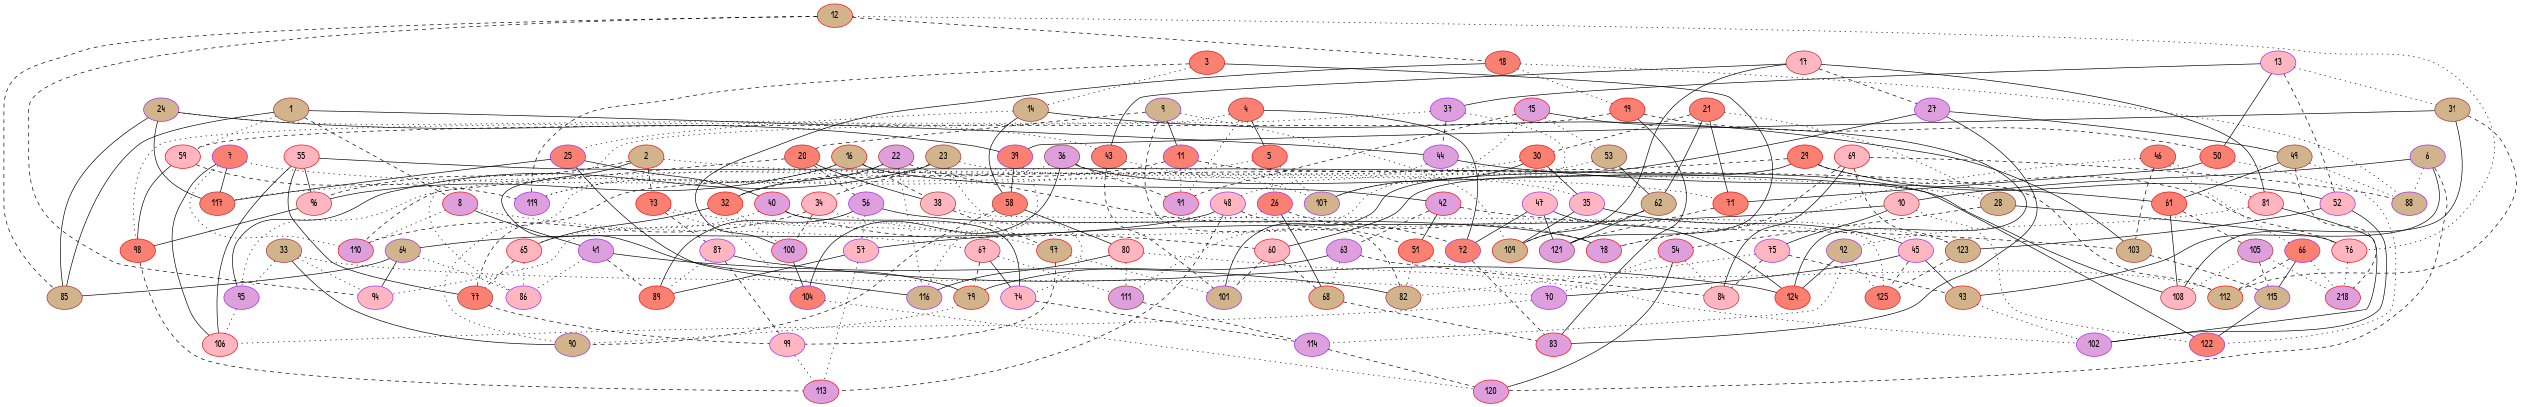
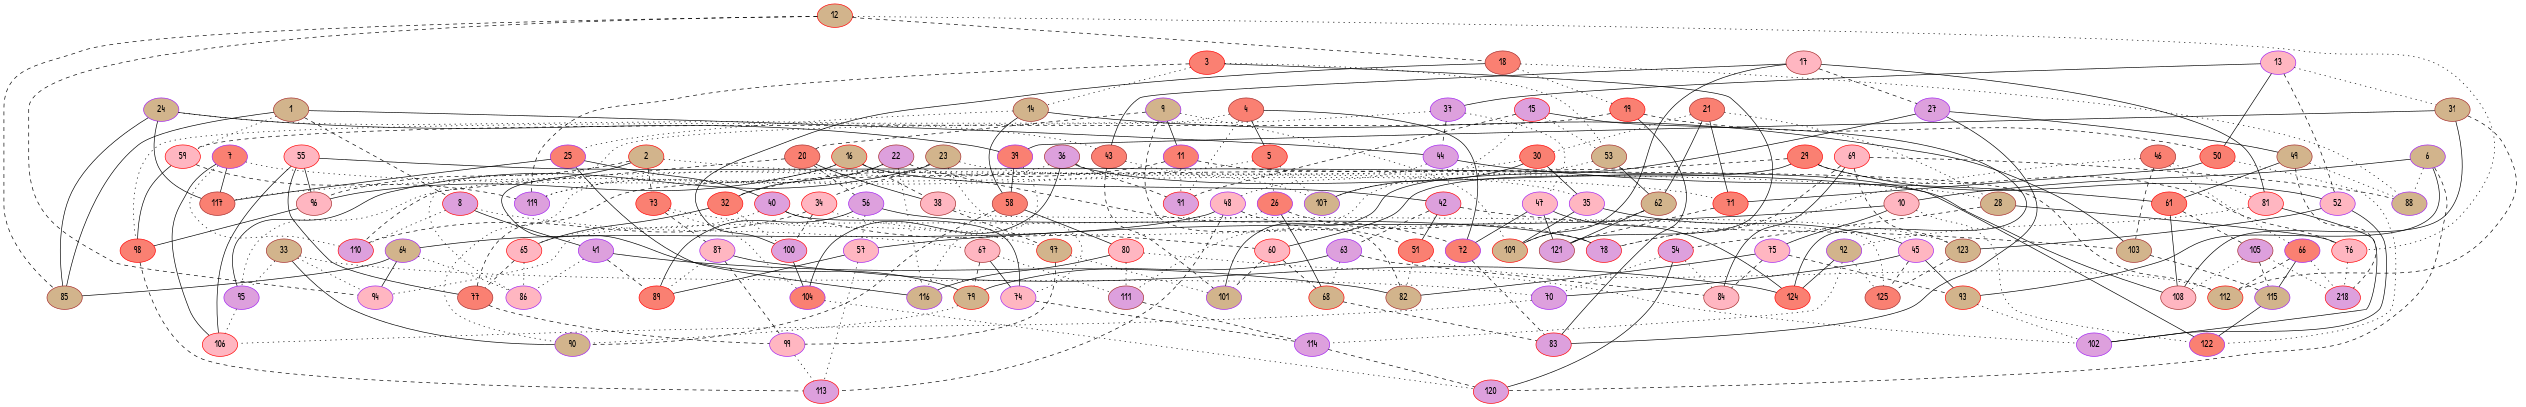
none -> (1495, 82)
(1619, 134) -> (1619, 134)
(1638, 270) -> (1638, 270)
